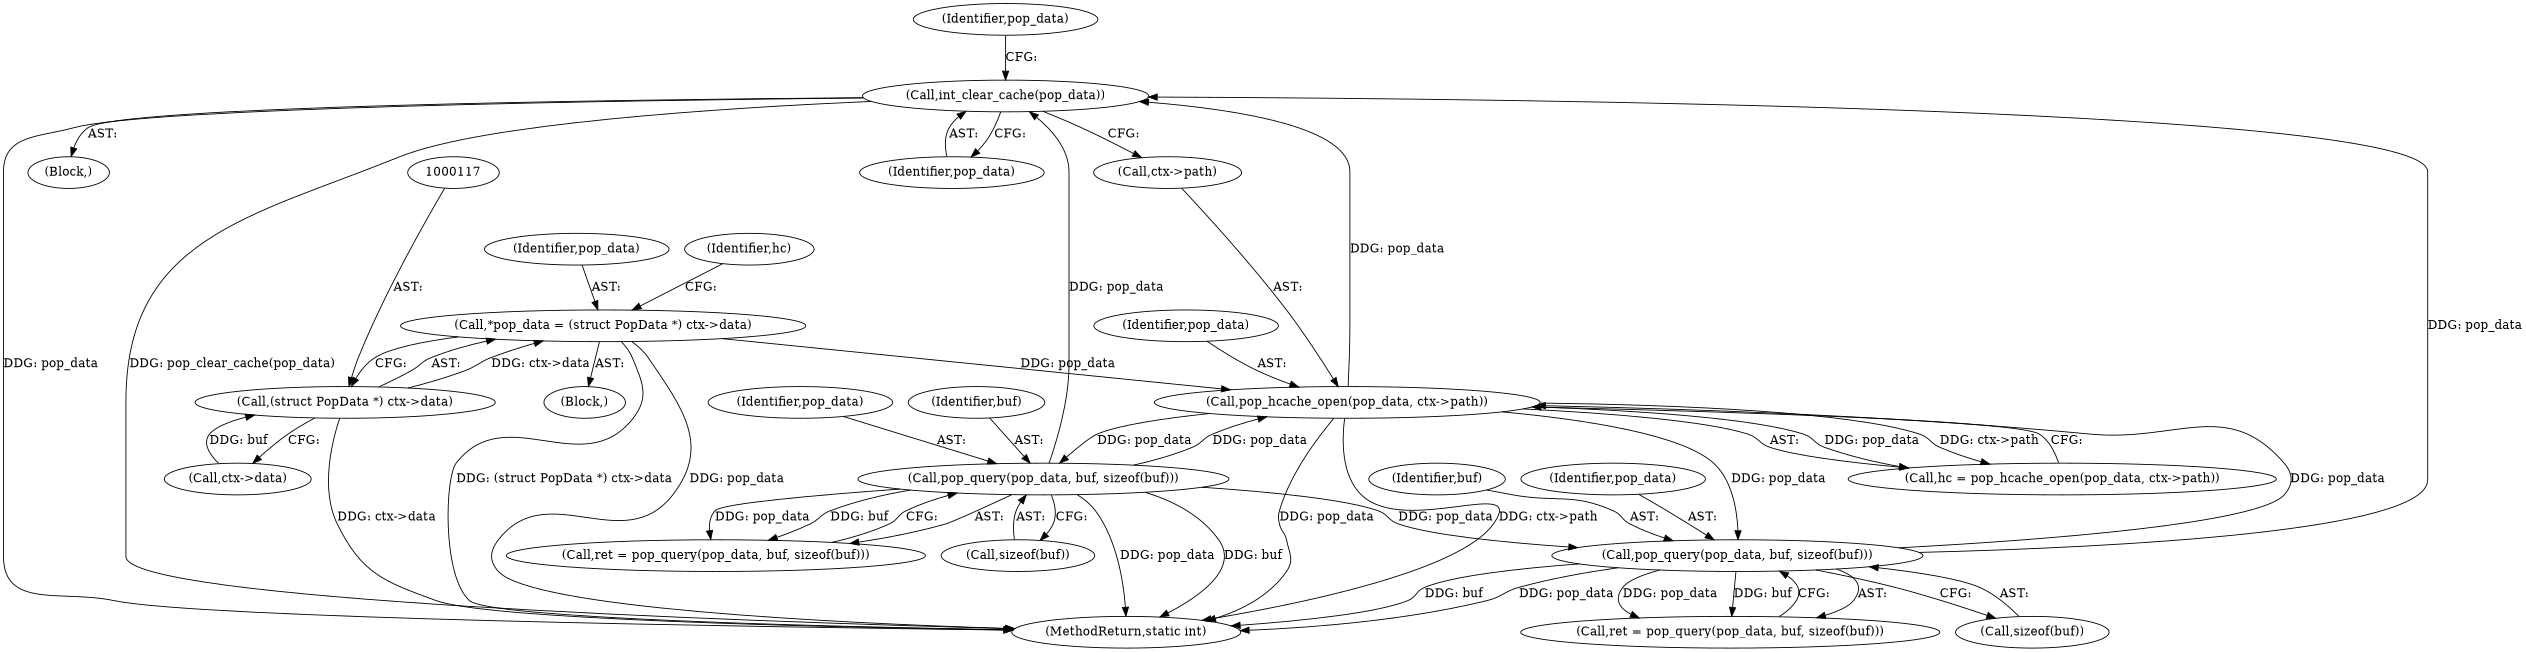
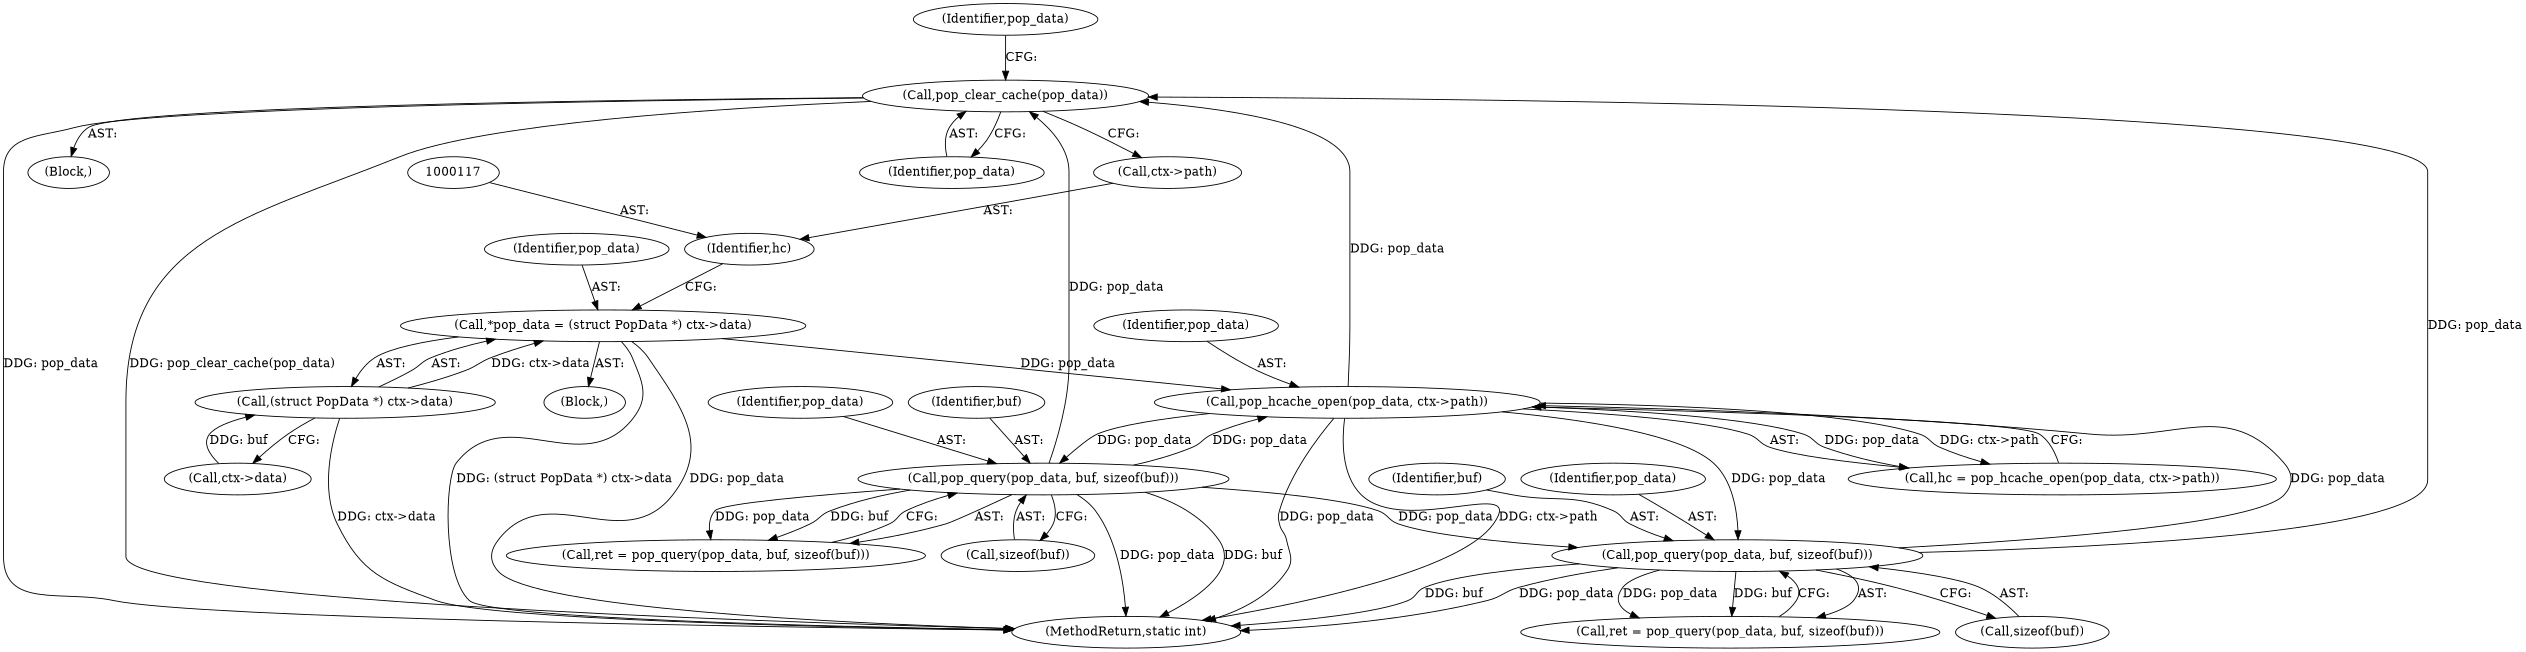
(1006, 96) -> (1006, 96)
(1263, 280) -> (961, 210)
(394, 281) -> (593, 209)
(393, 364) -> (393, 364)
